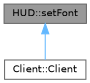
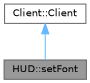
(45, 47) -> (45, 47)
